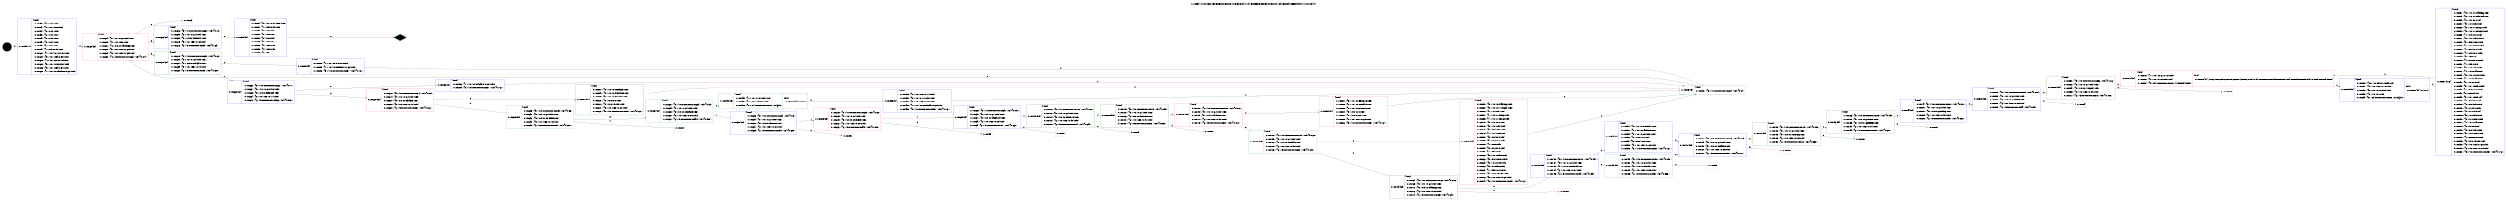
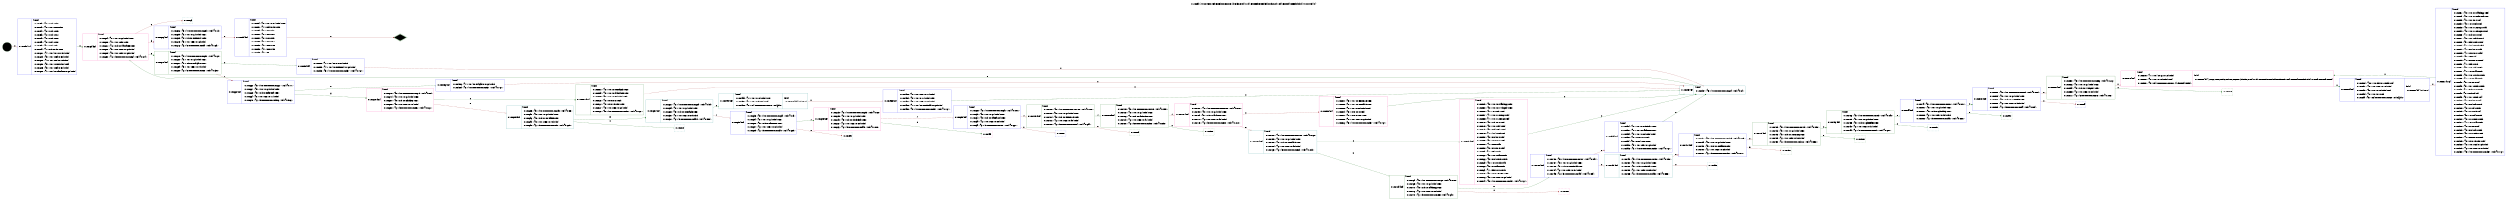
none -> (2007, 116)
(1675, 141) -> (1684, 108)
